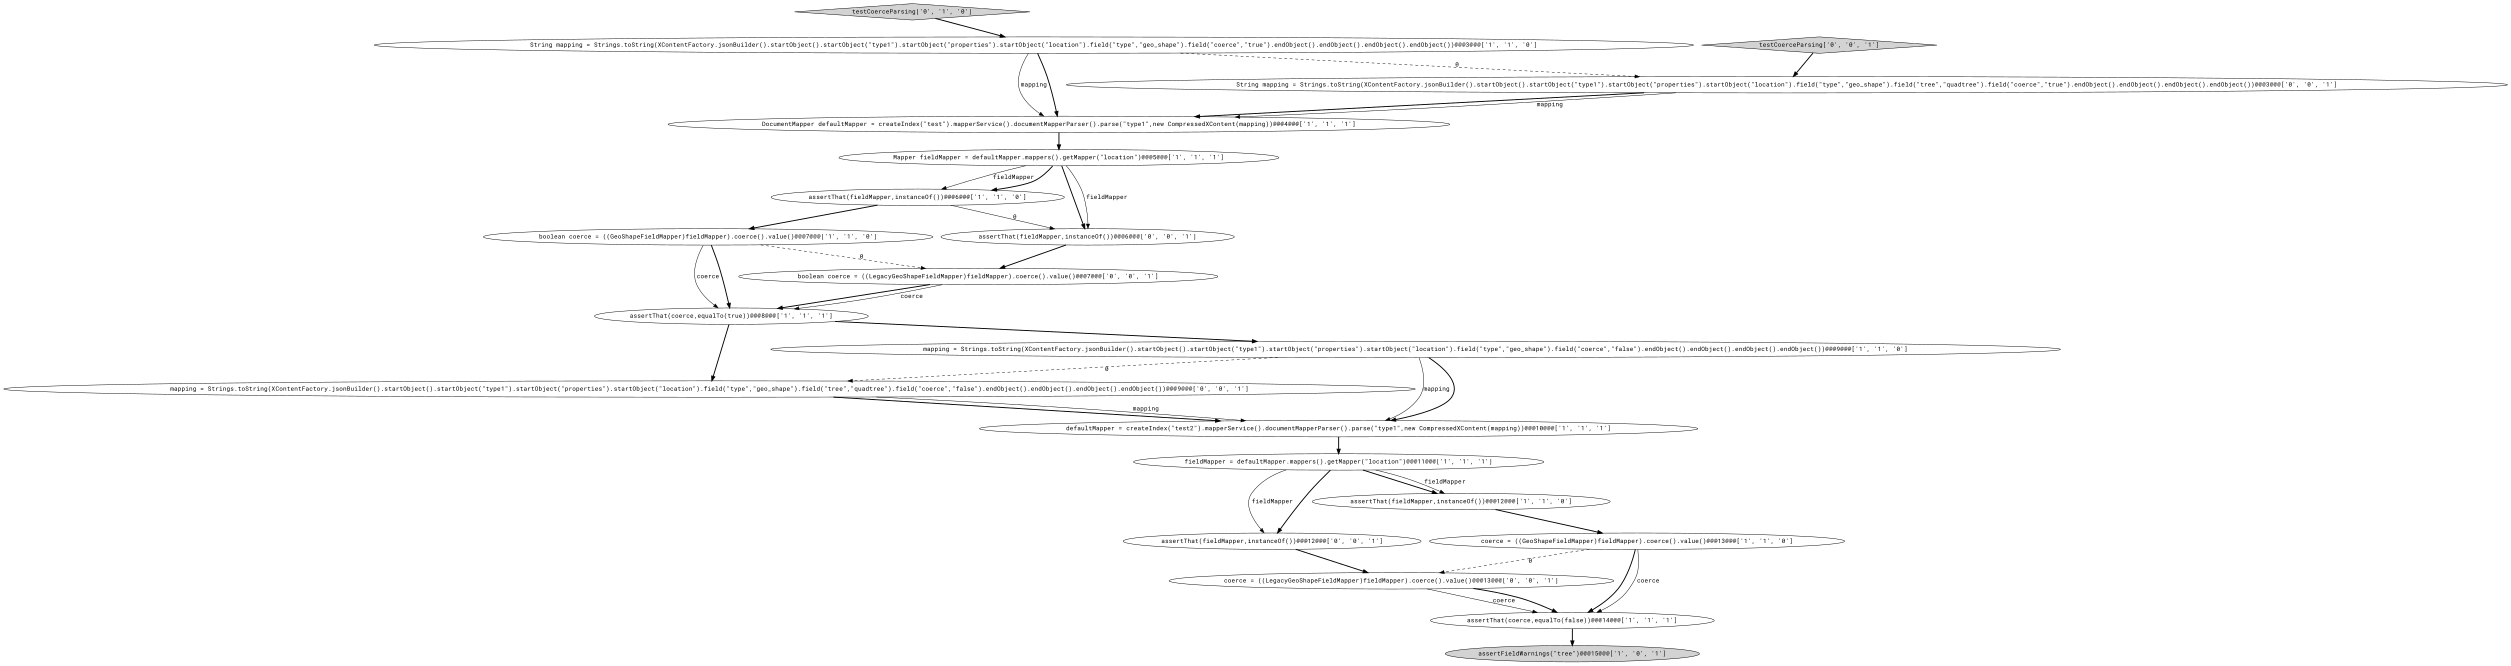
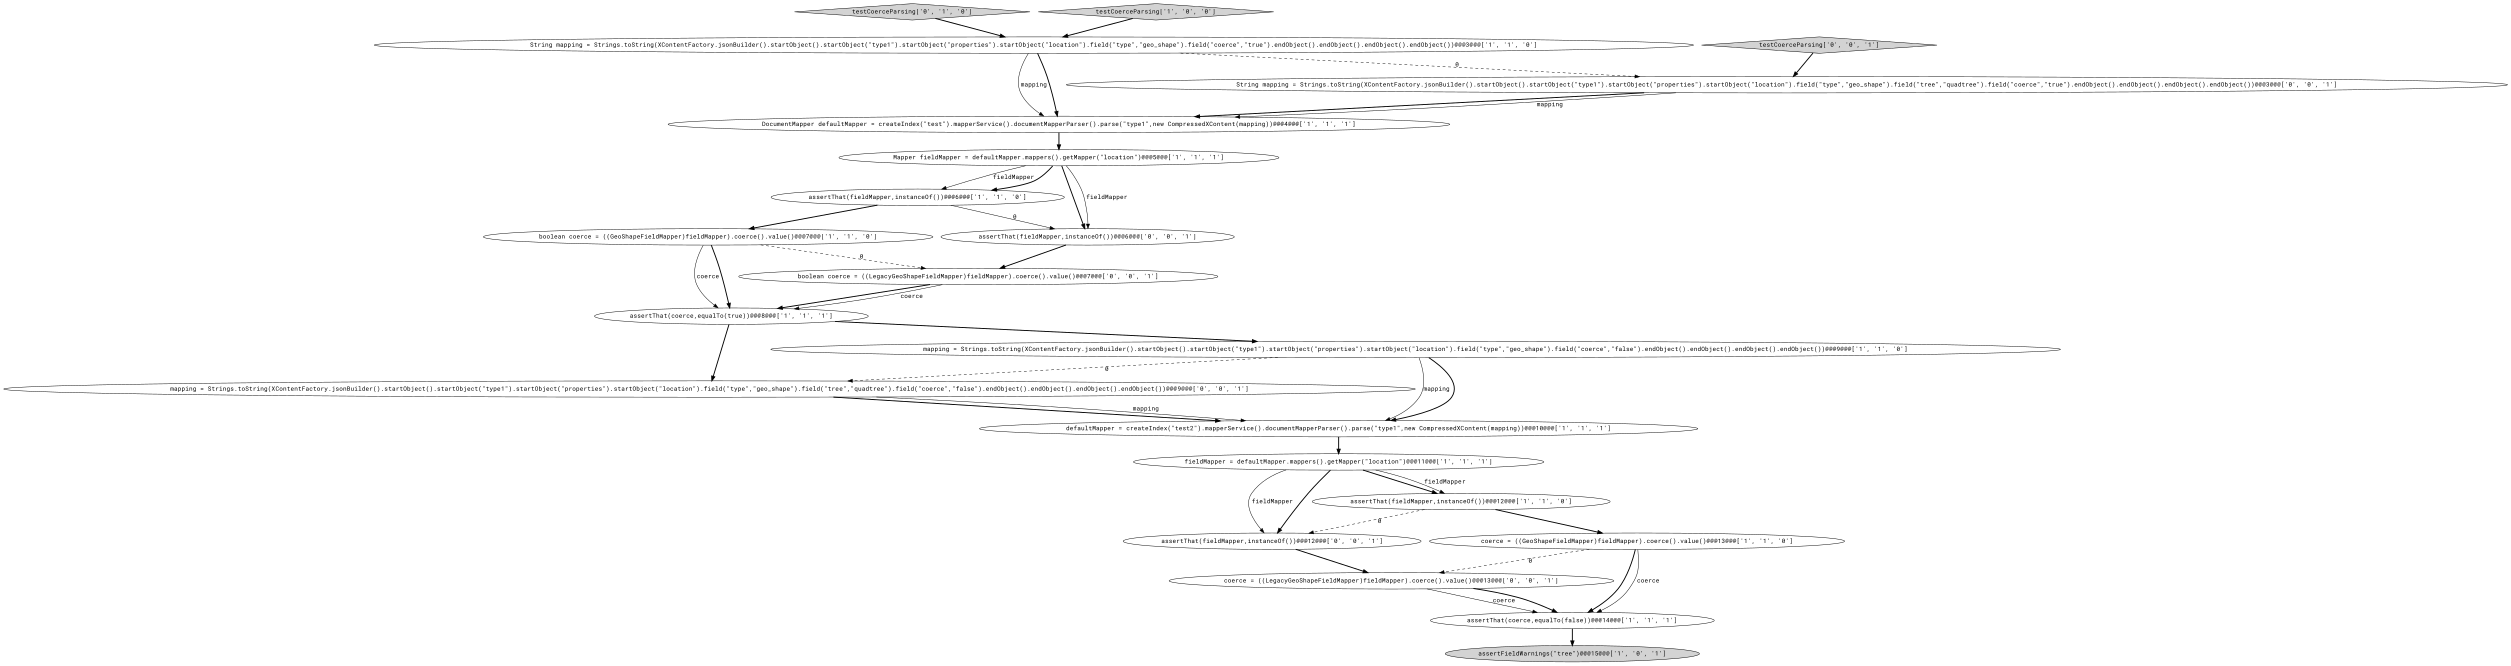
none -> (1156, 12)
none -> (1369, 521)
